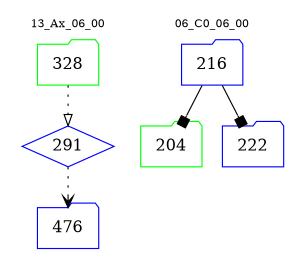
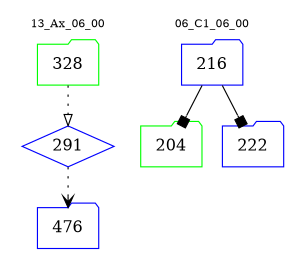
(212, 24) -> (212, 24)
